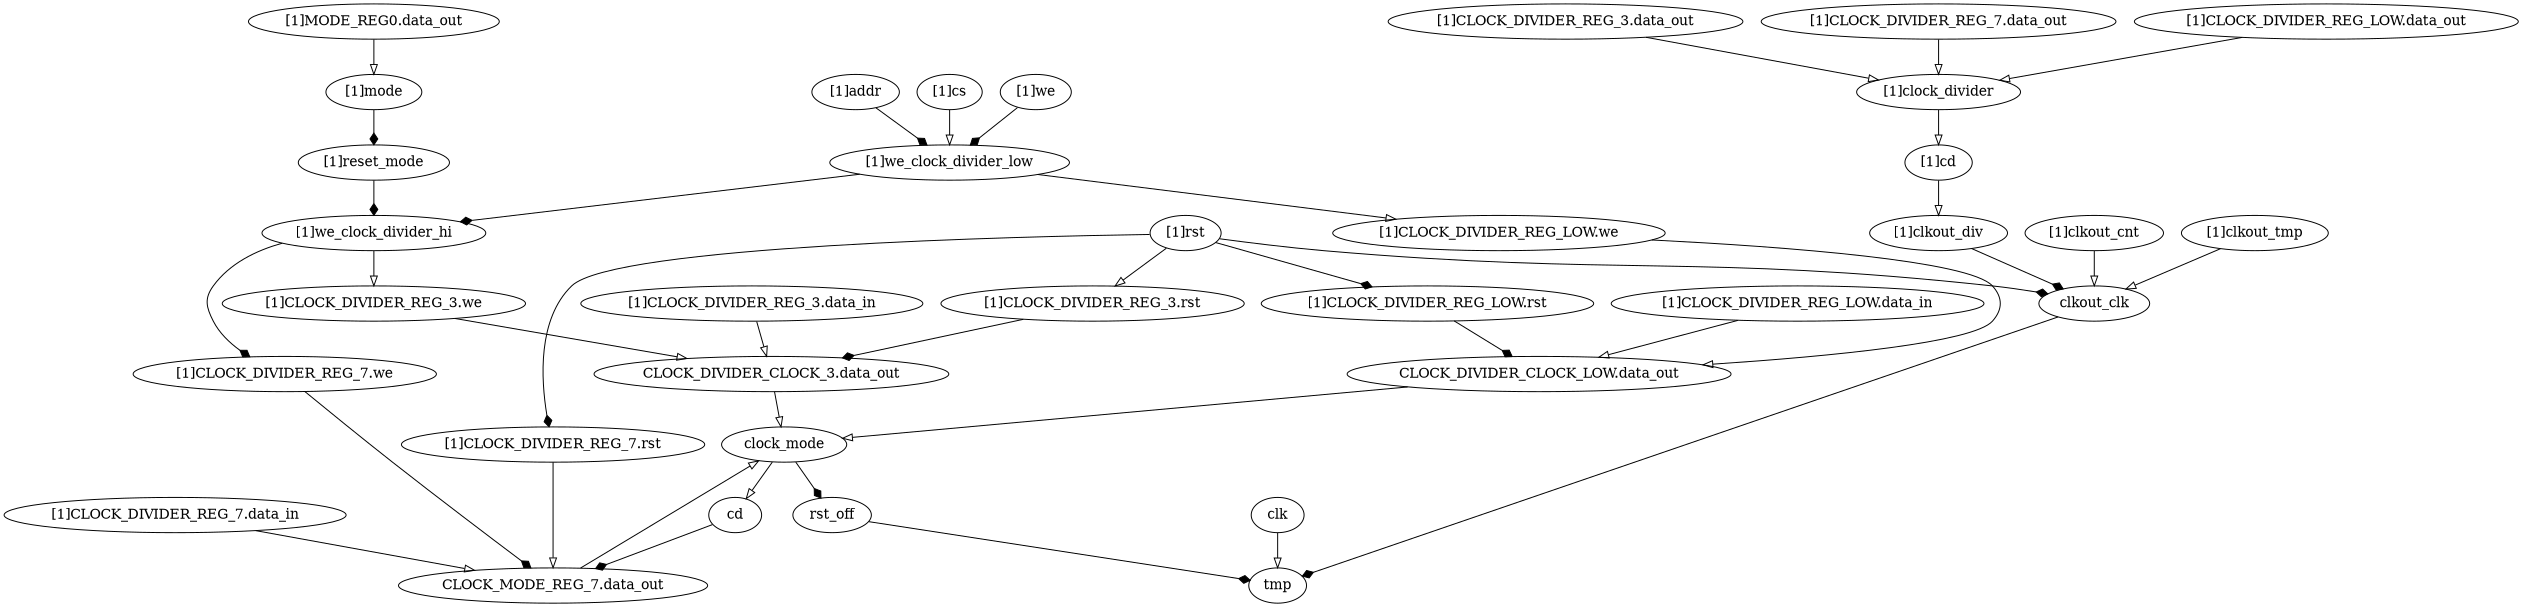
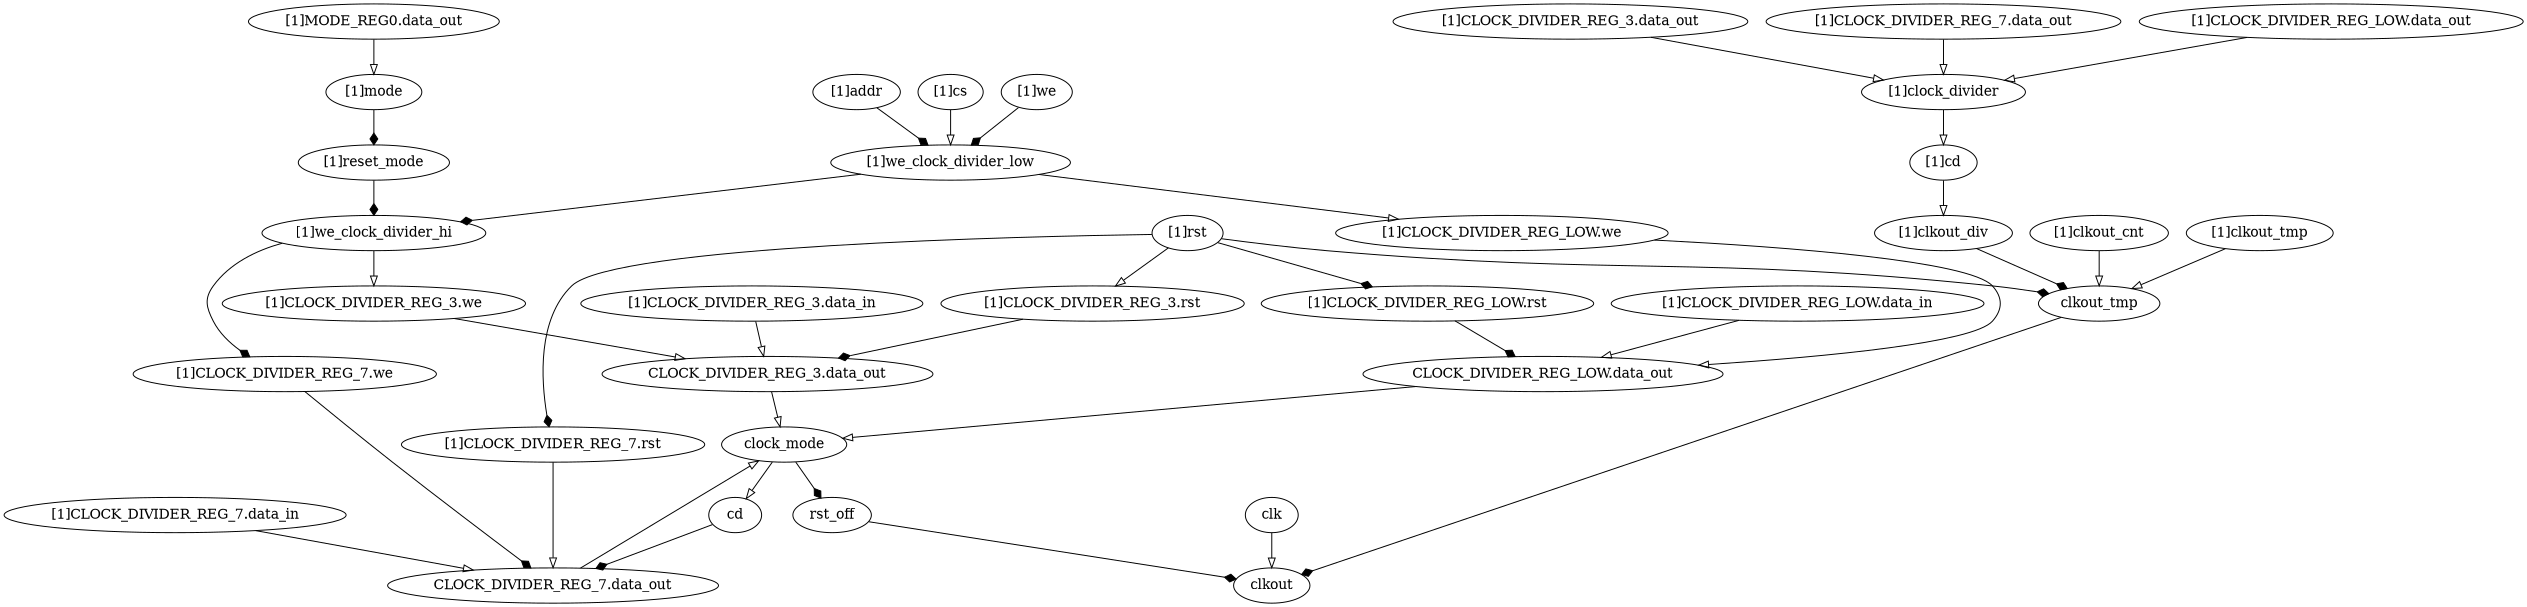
(2094, 304) -> (2099, 304)
(771, 374) -> (768, 374)
(1539, 374) -> (1543, 374)
(553, 586) -> (553, 586)
(1278, 586) -> (1272, 586)
